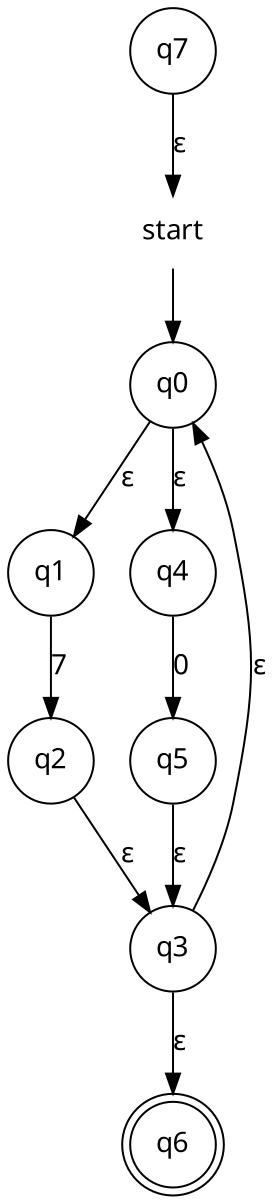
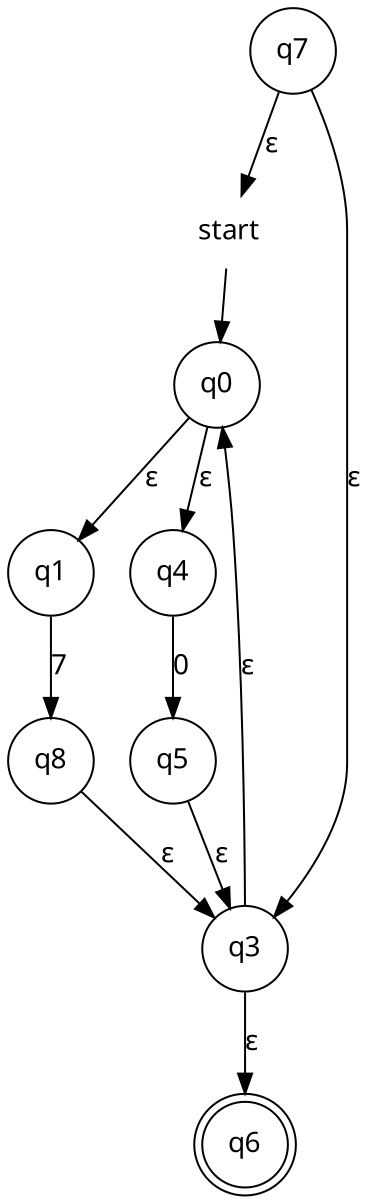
none -> (347, 500)
(51, 761) -> (51, 761)
